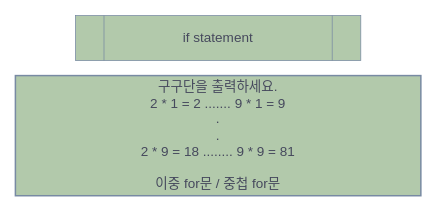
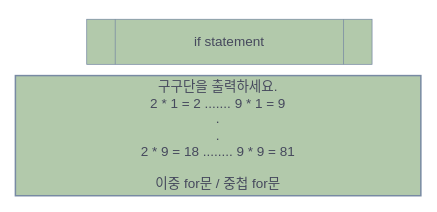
(218, 38) -> (229, 42)
